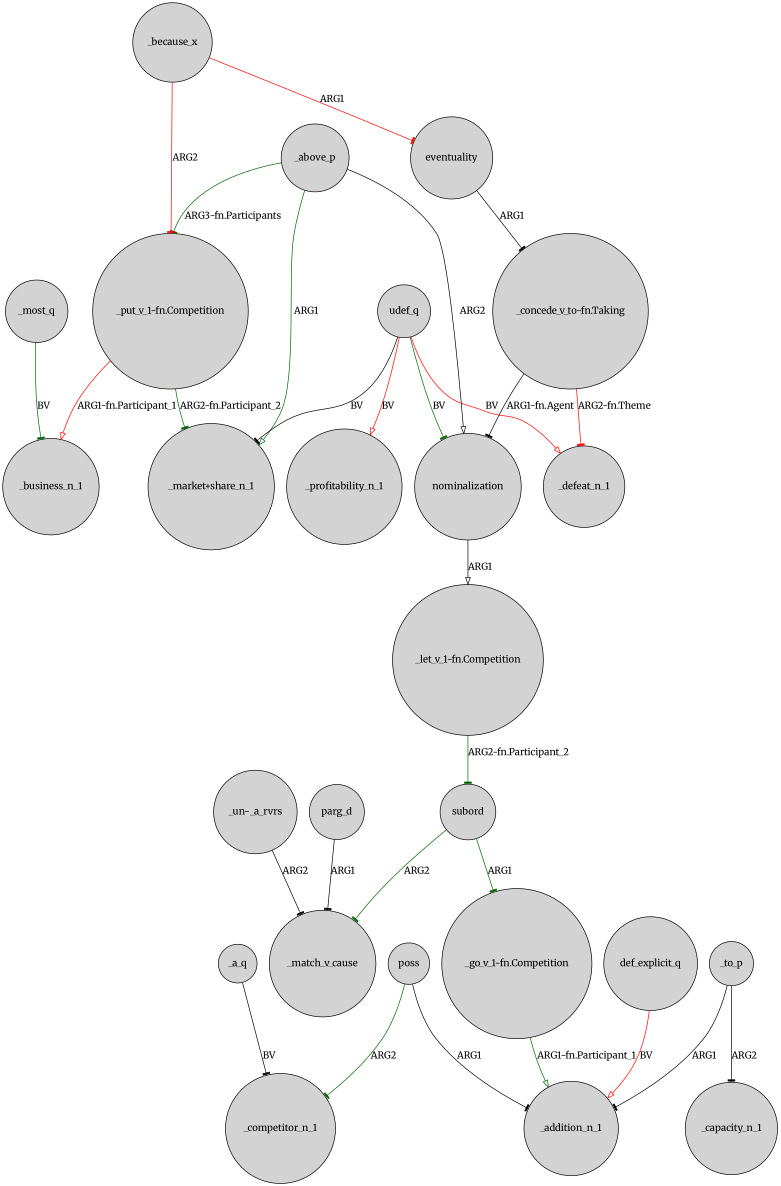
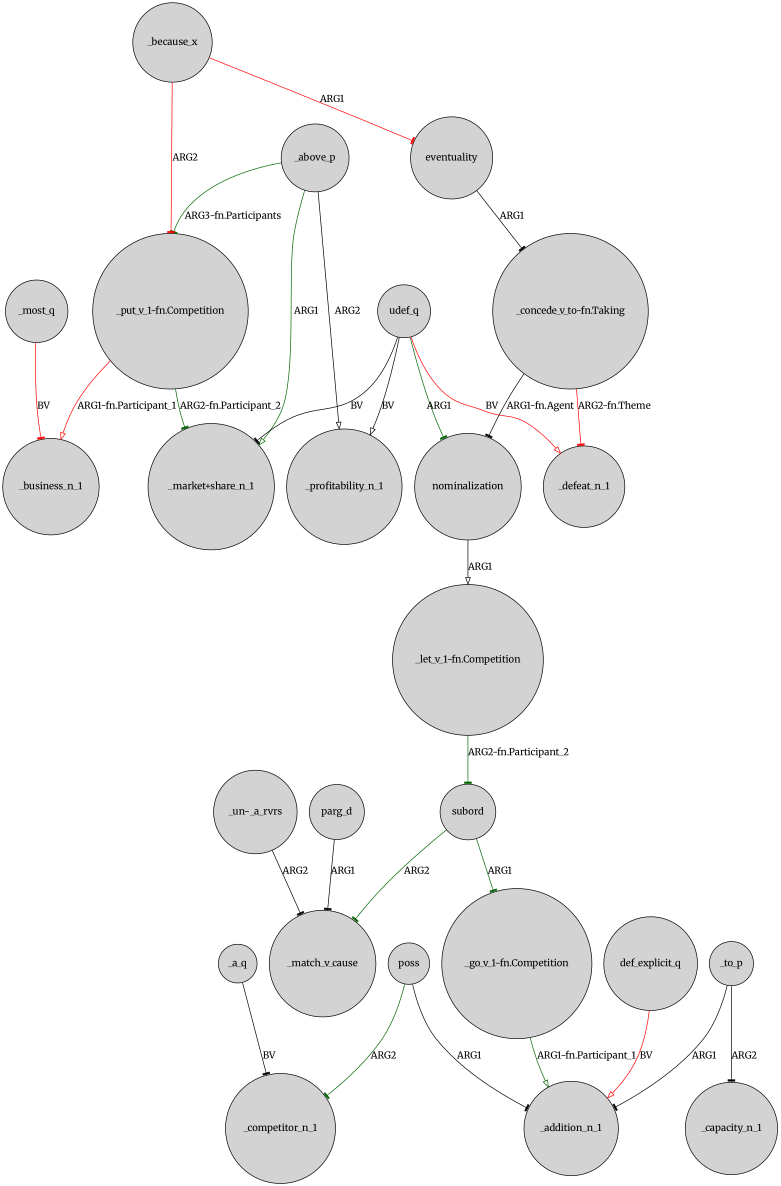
(447, 274) -> (328, 307)
(388, 384) -> (388, 384)
(36, 389) -> (36, 389)
(439, 406) -> (439, 406)
